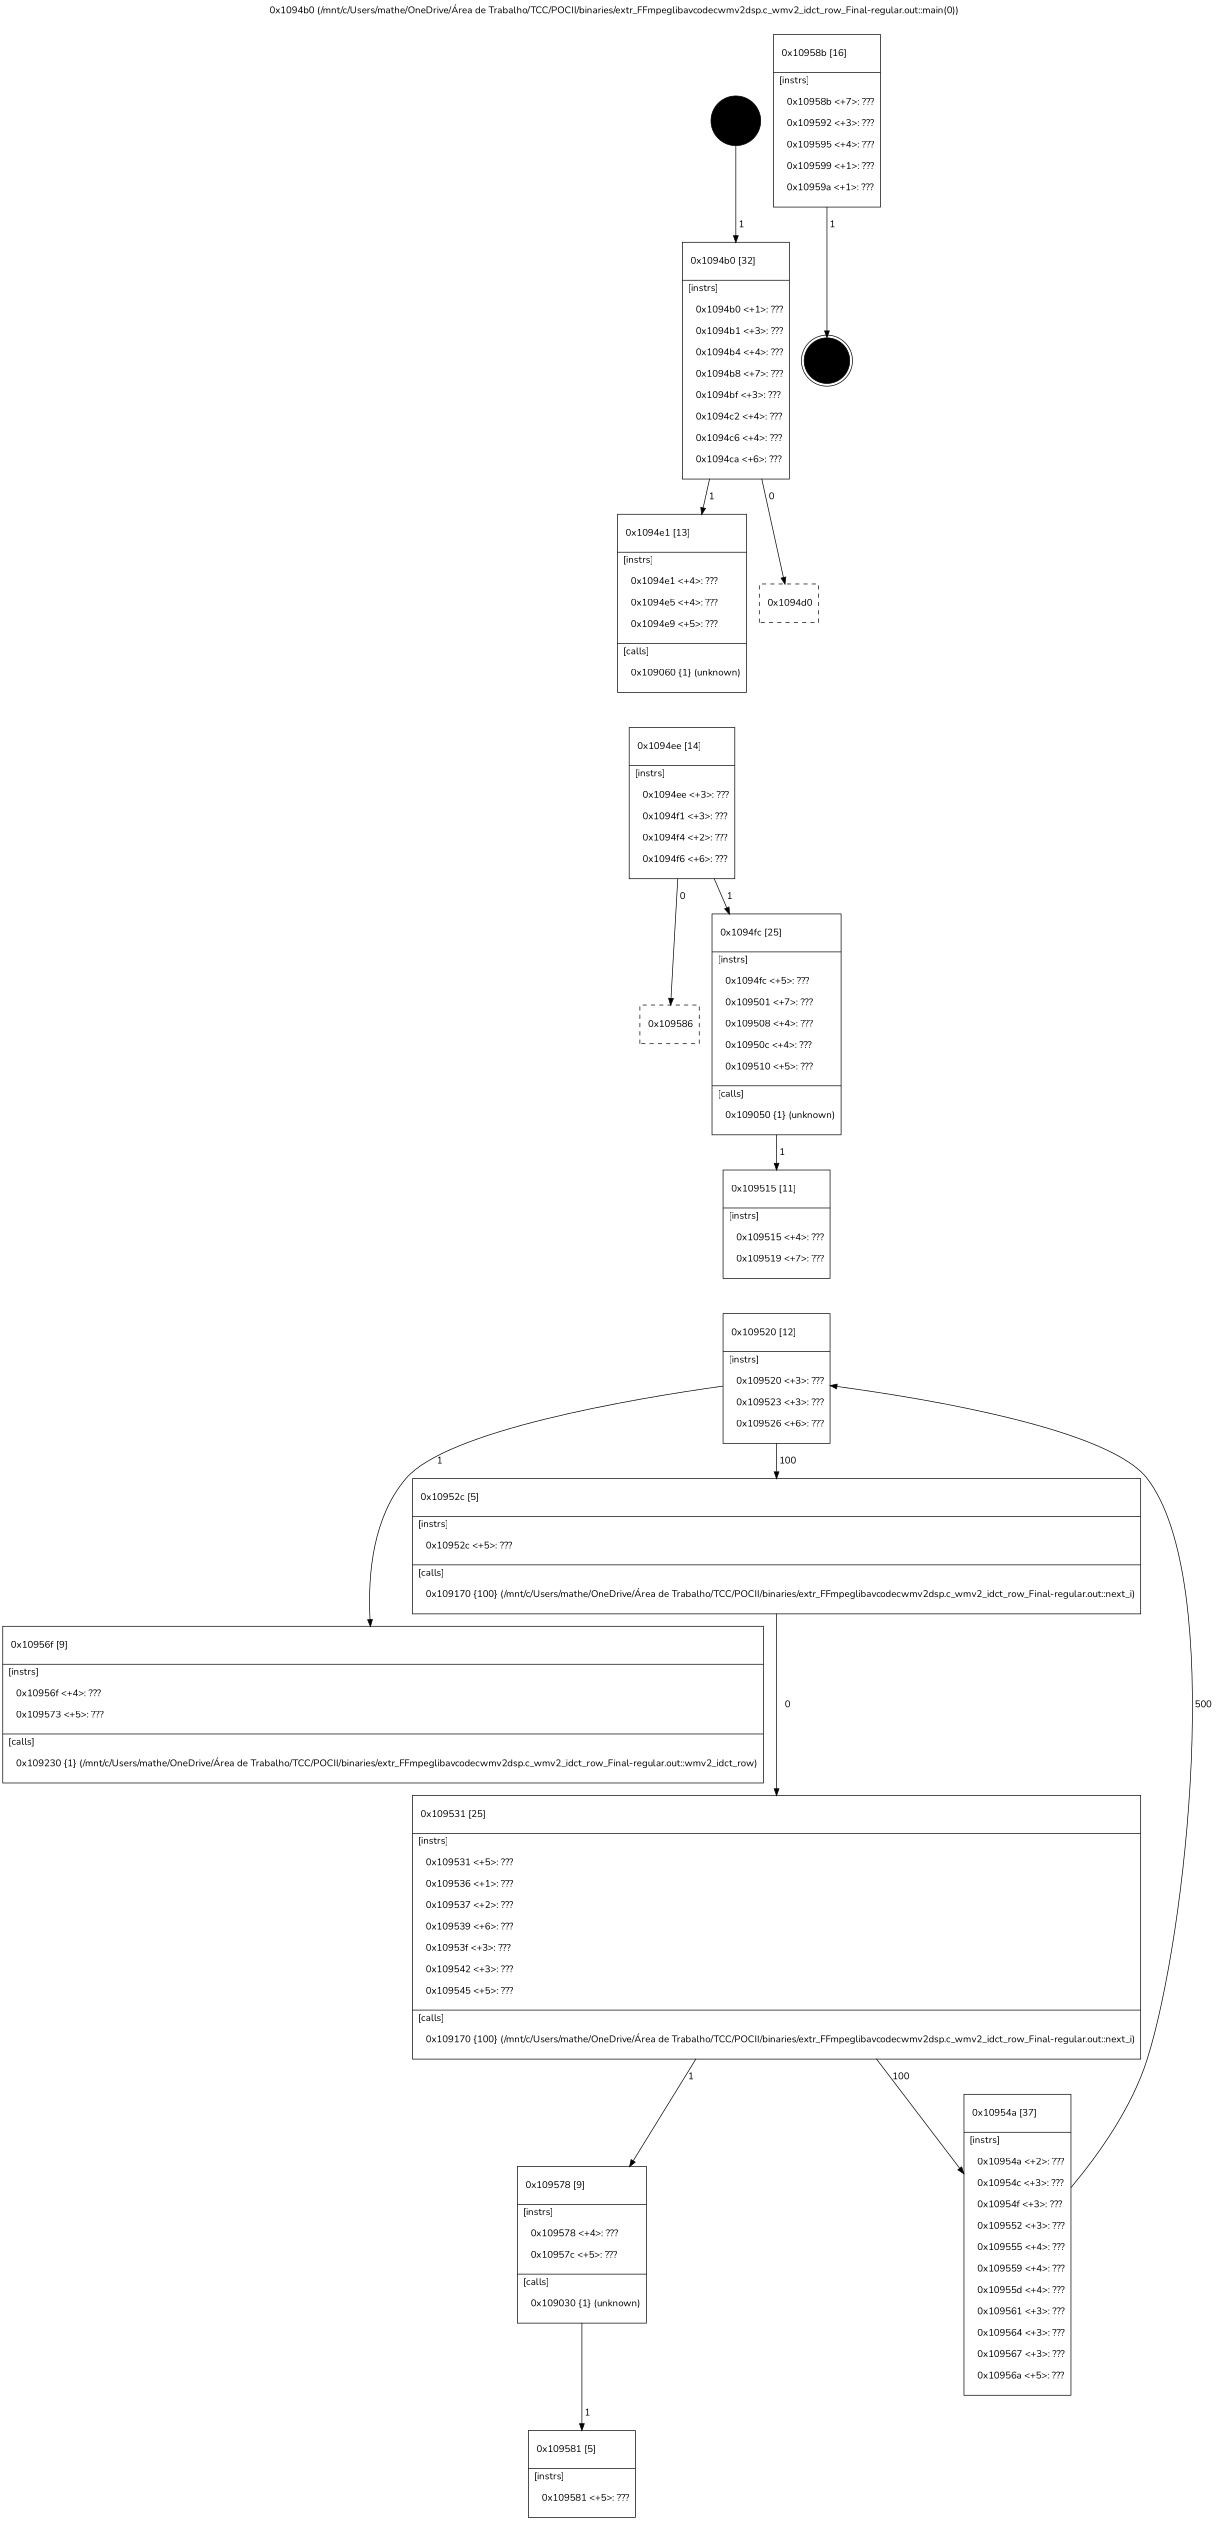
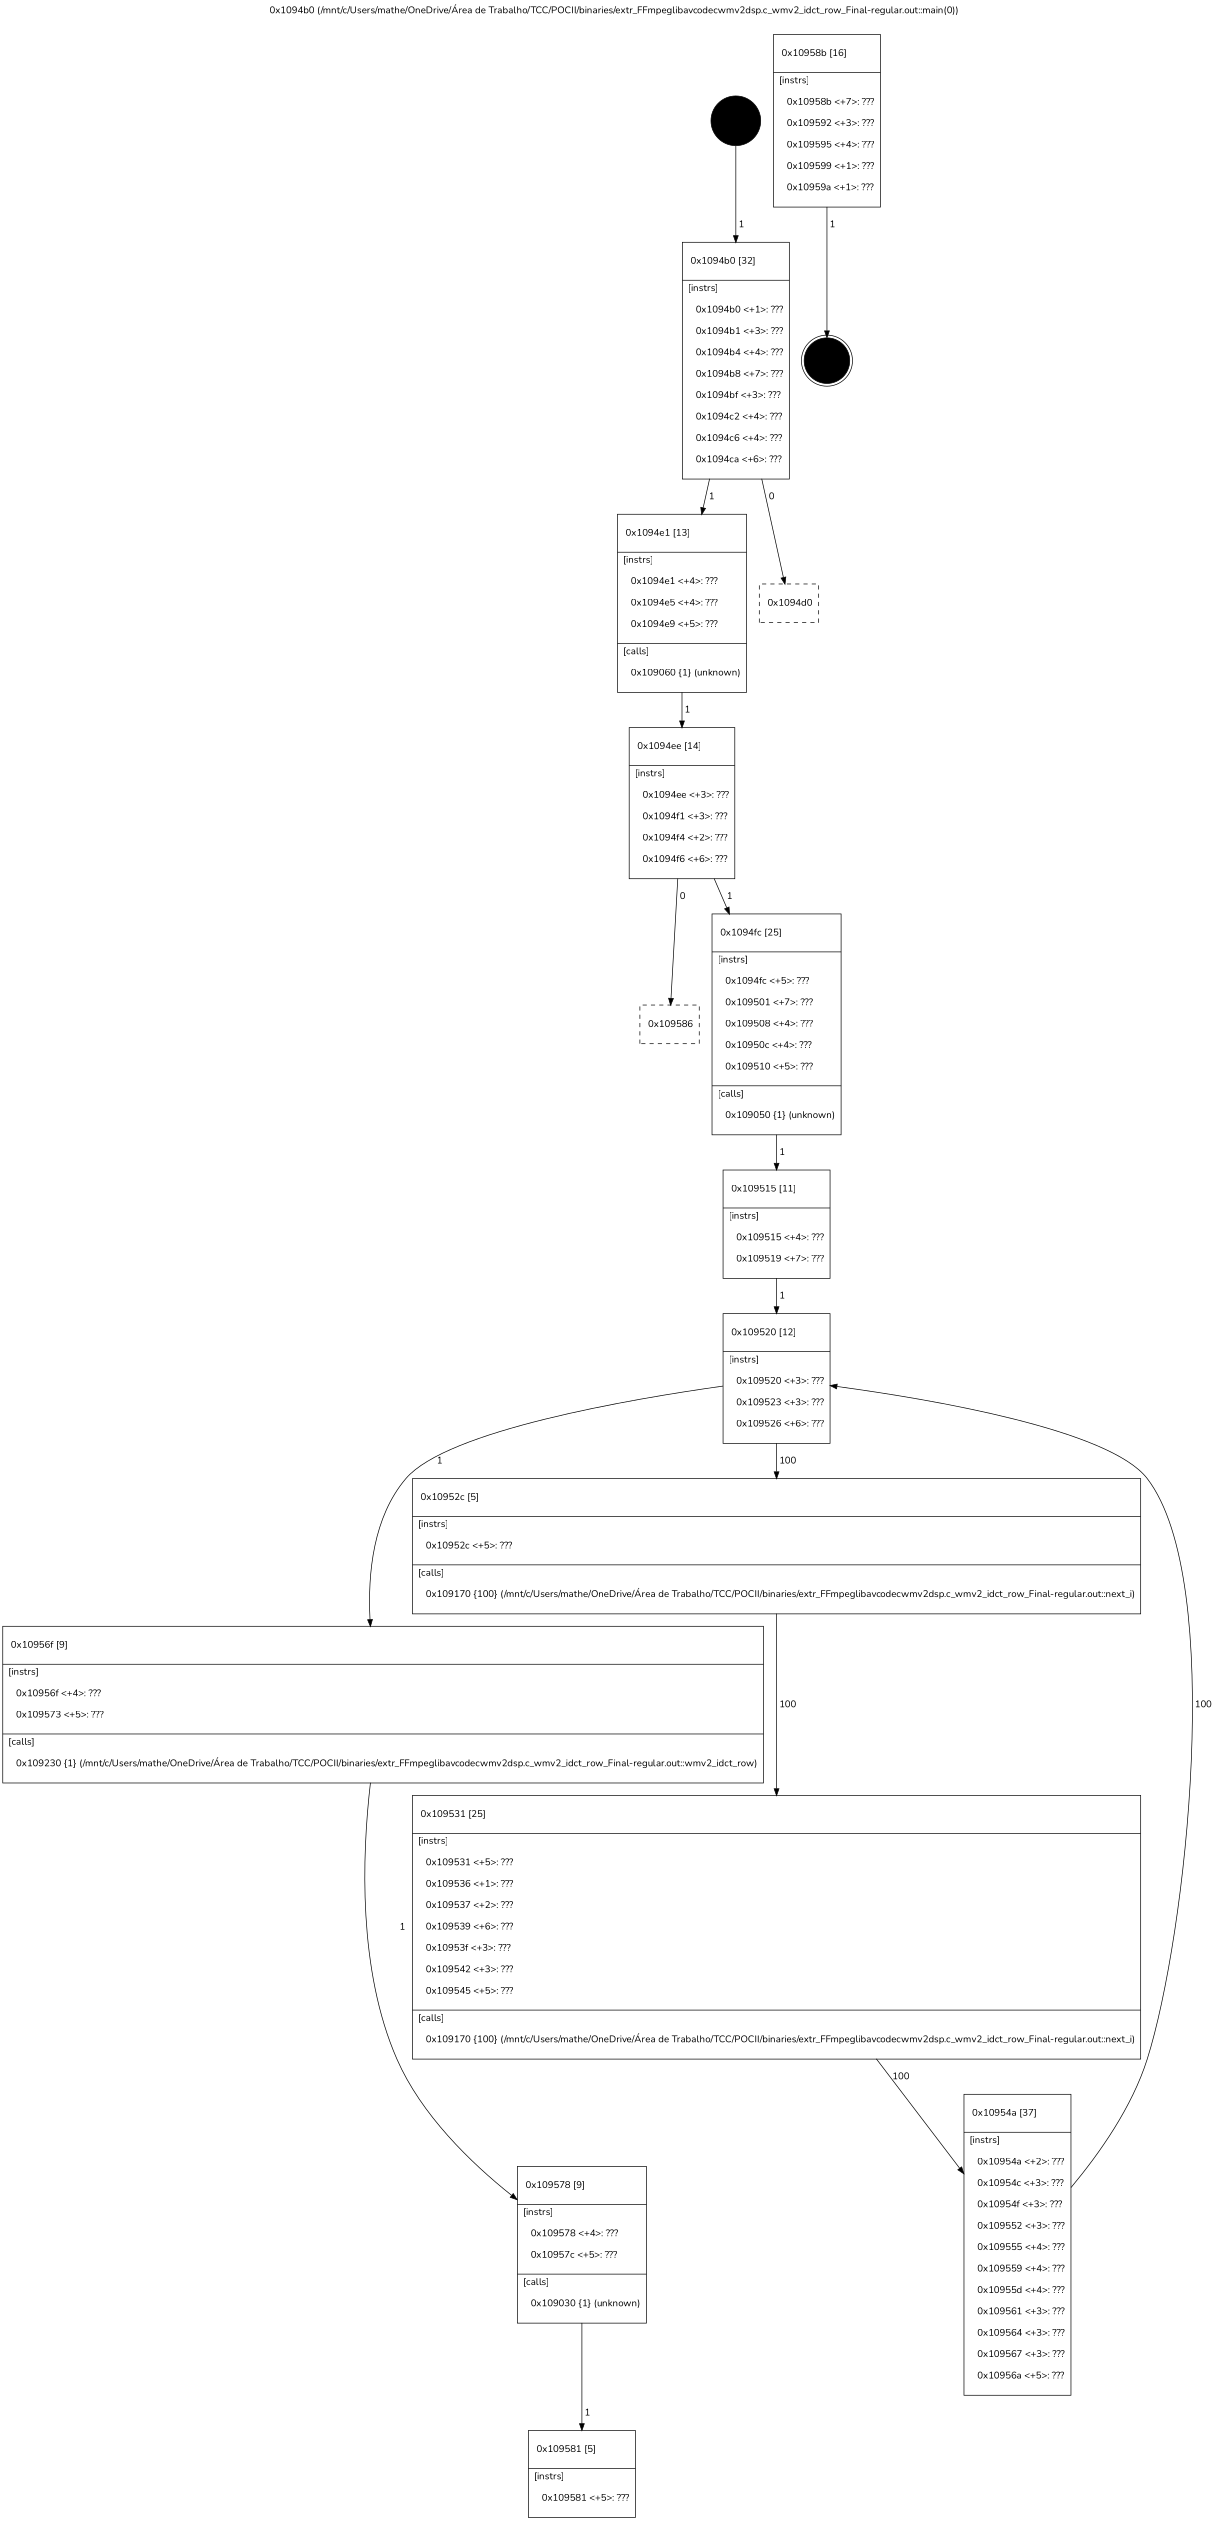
none -> (682, 706)
none -> (777, 1292)
(787, 1705) -> (787, 1705)
(1202, 1705) -> (1202, 1705)
(665, 2110) -> (381, 2011)
